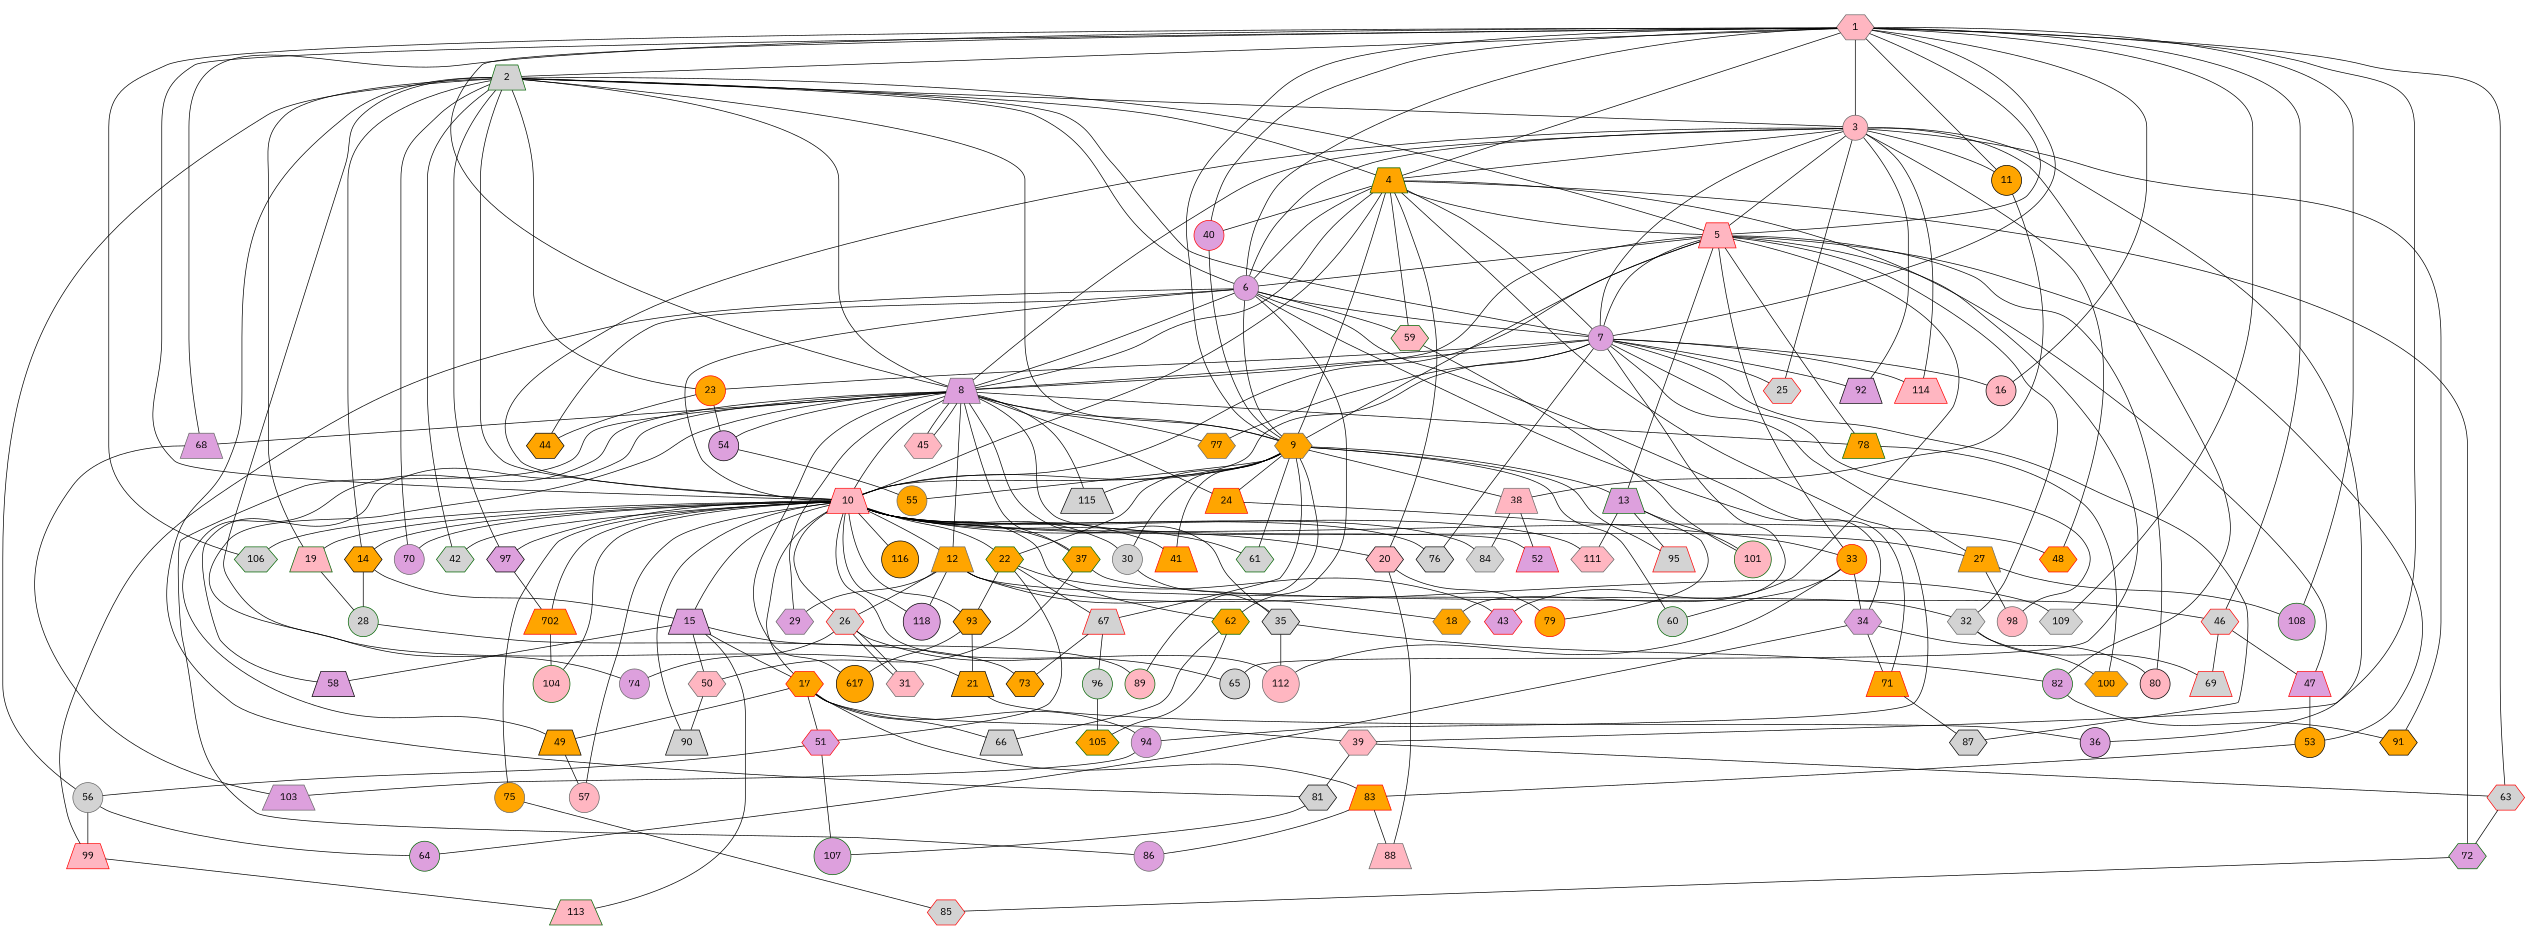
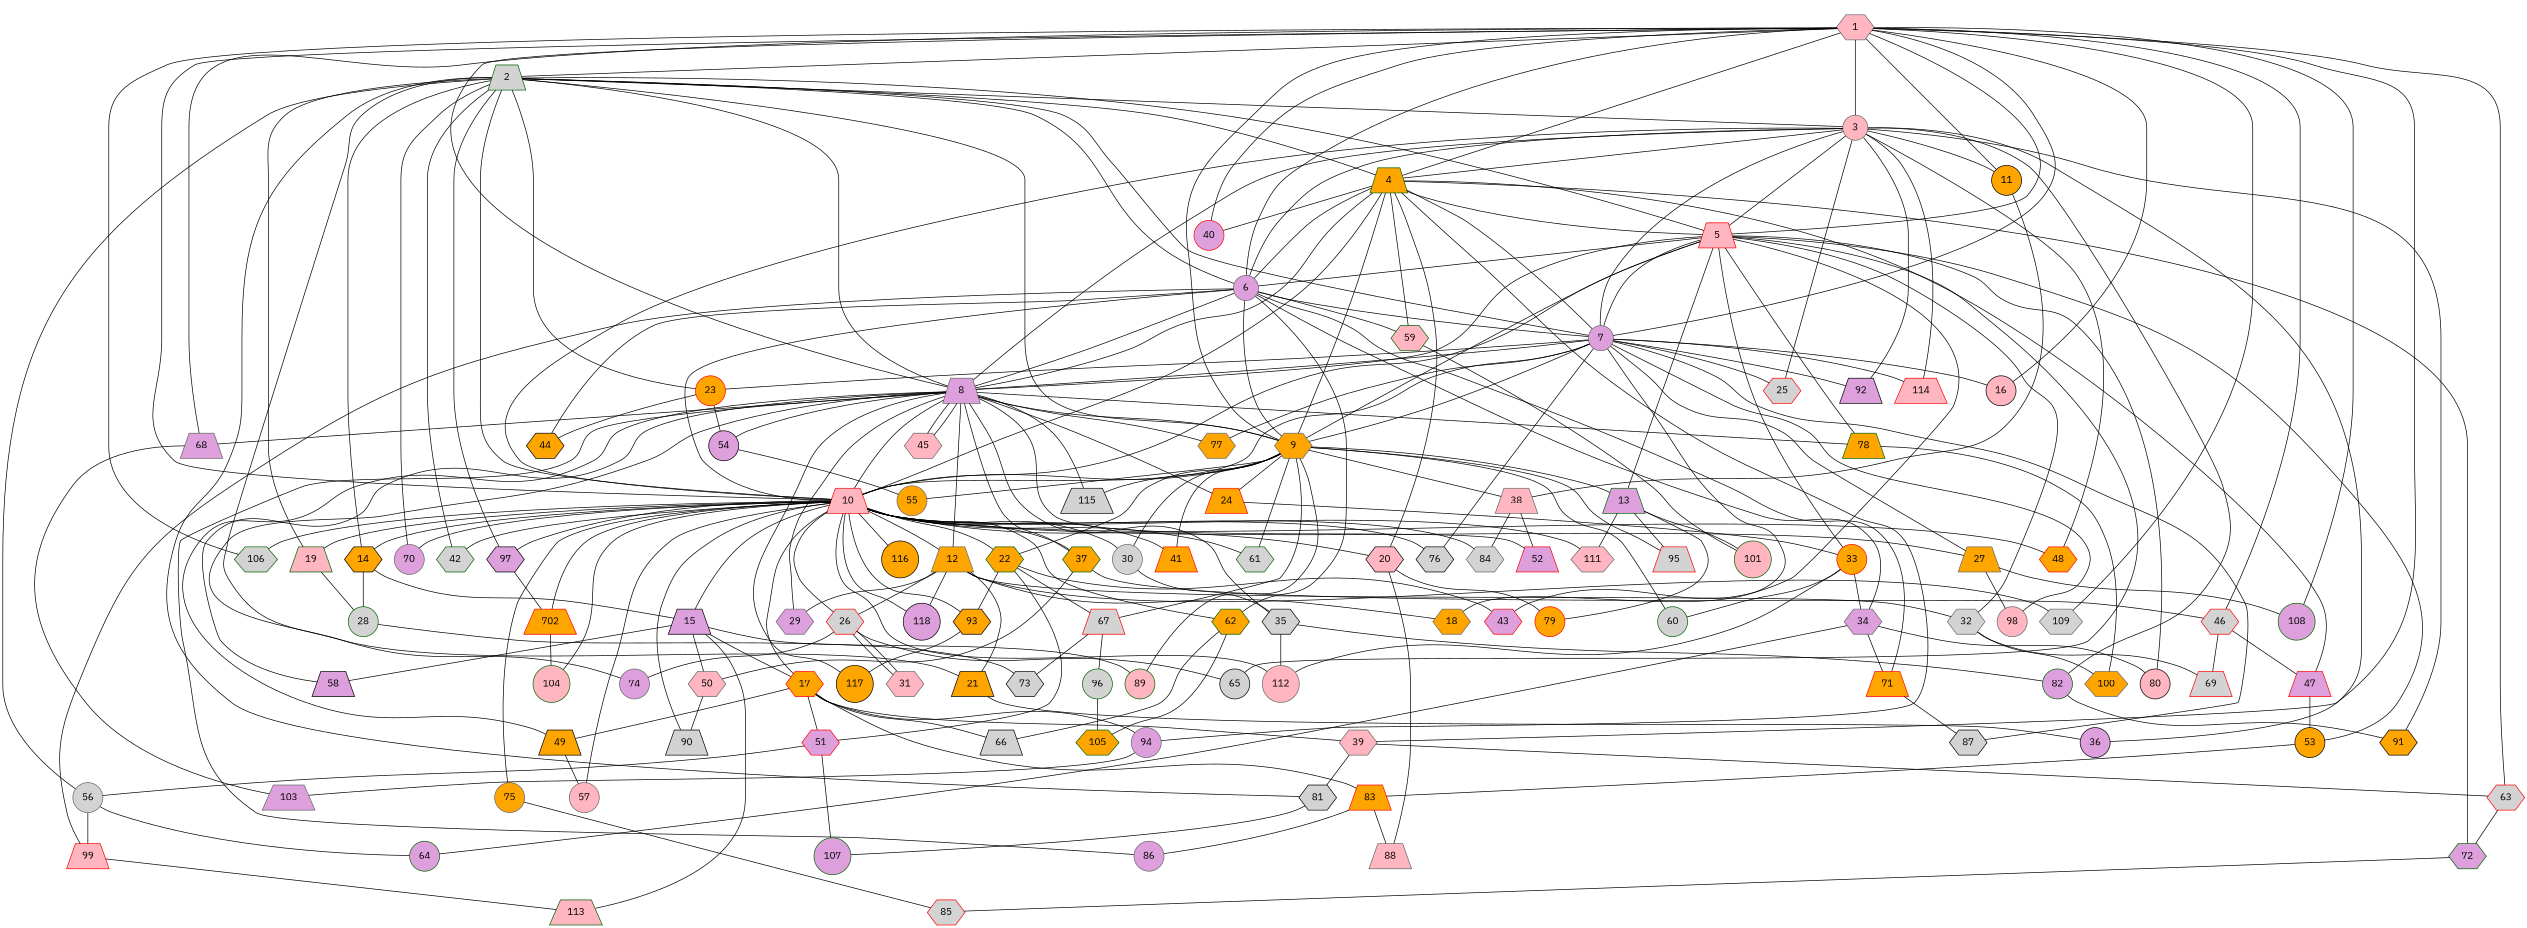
(1224, 353) -> (1452, 400)
(972, 653) -> (1001, 619)
(855, 684) -> (855, 684)
(1025, 684) -> (1025, 684)
